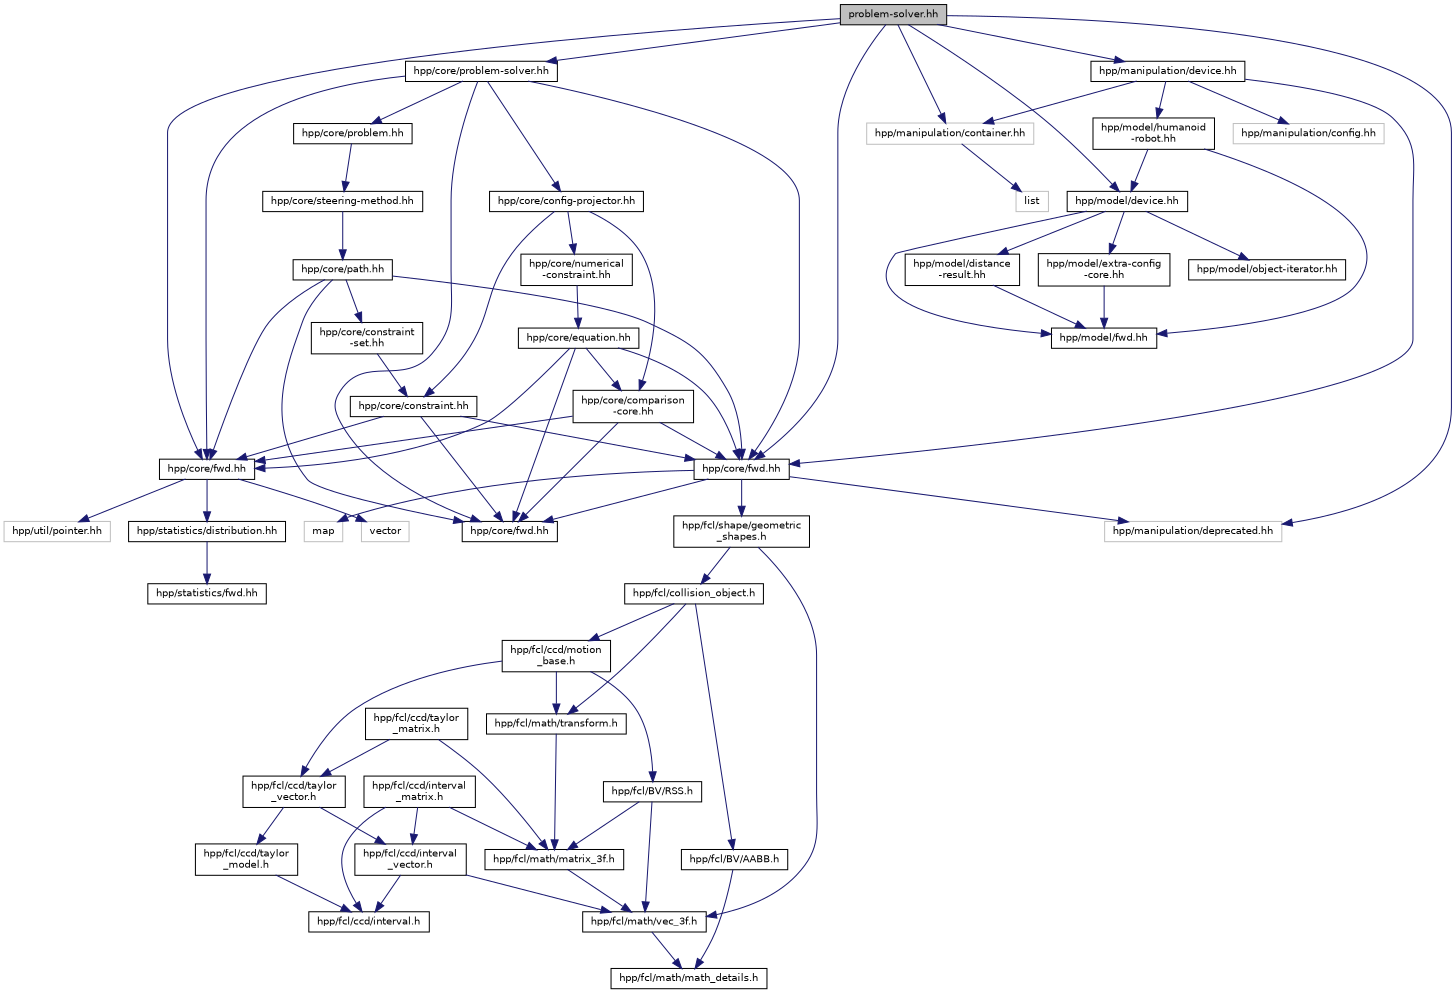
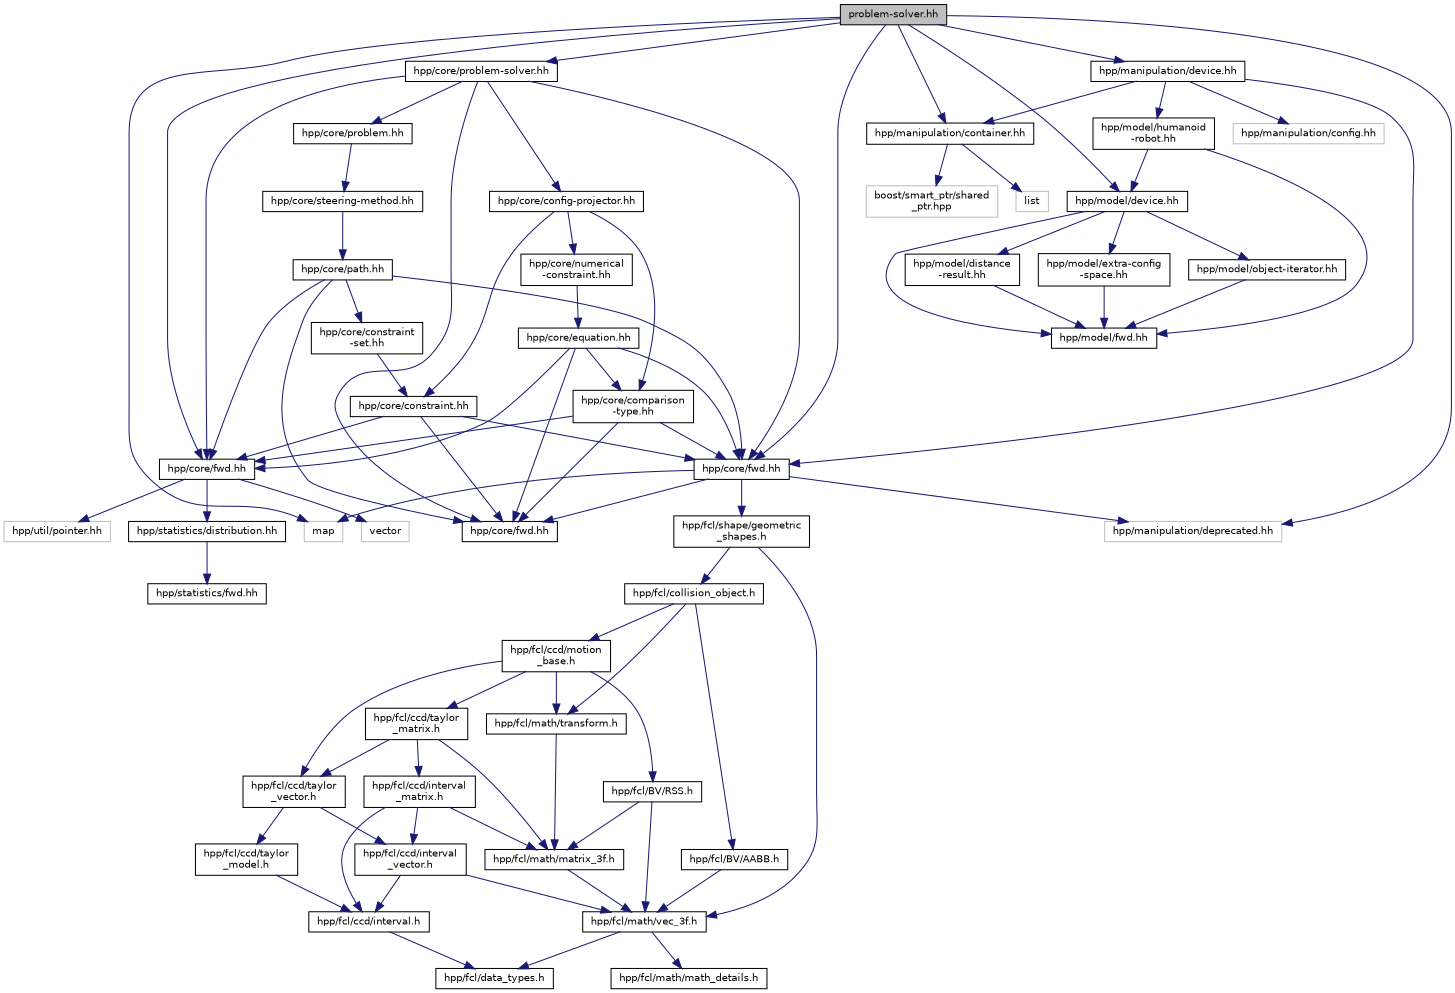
none -> (214, 71)
(950, 134) -> (950, 134)
none -> (932, 201)
(1104, 270) -> (1104, 270)
none -> (1190, 302)
(633, 407) -> (633, 407)
none -> (491, 688)
none -> (418, 753)
(719, 921) -> (694, 888)
none -> (495, 979)
